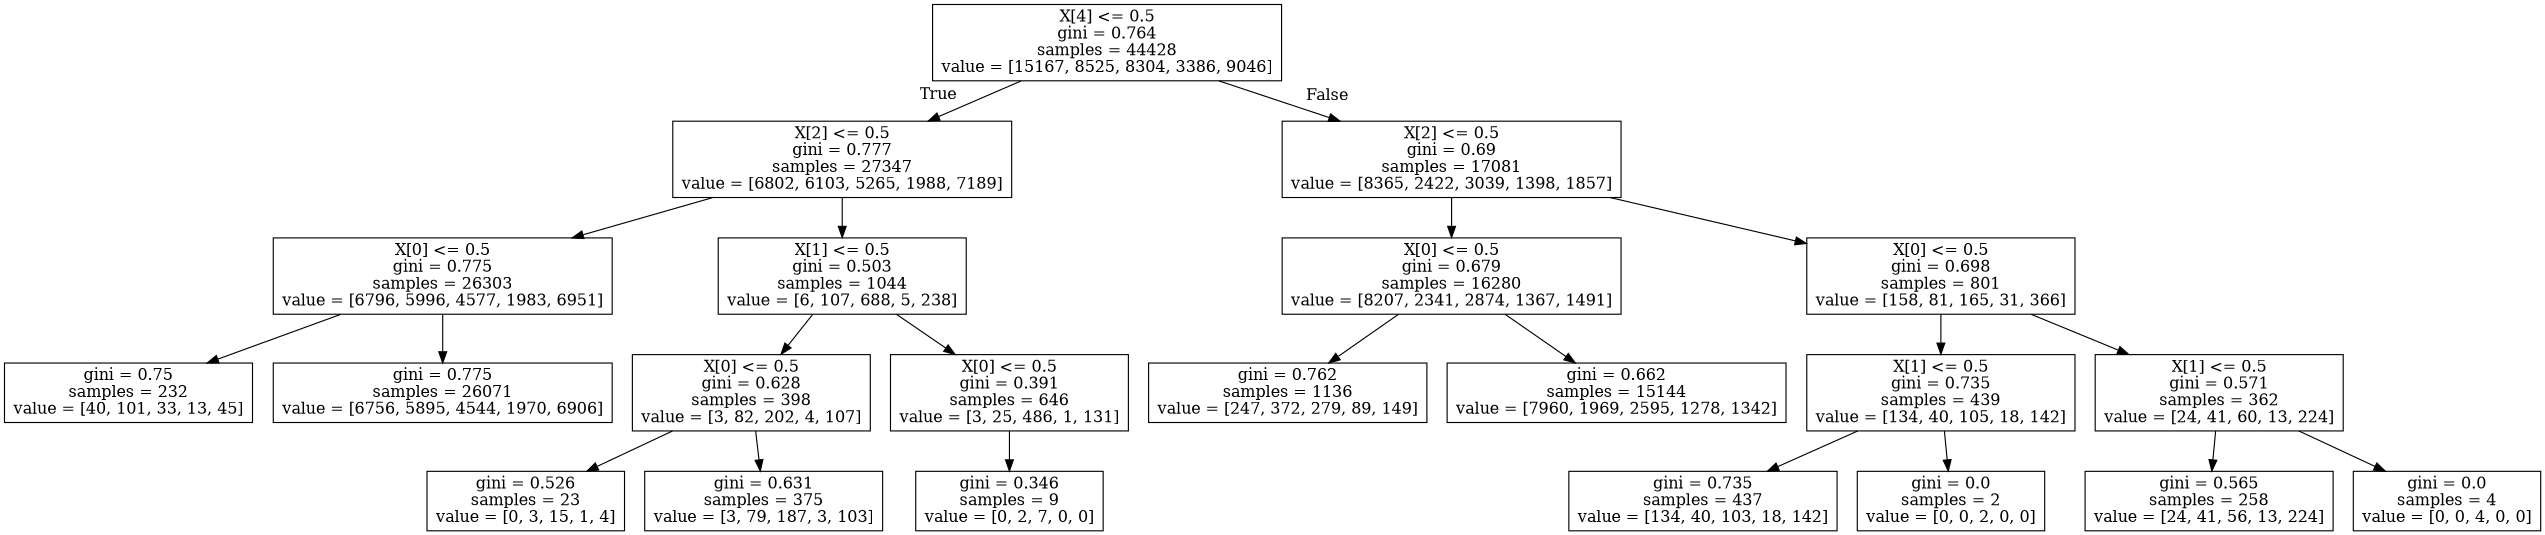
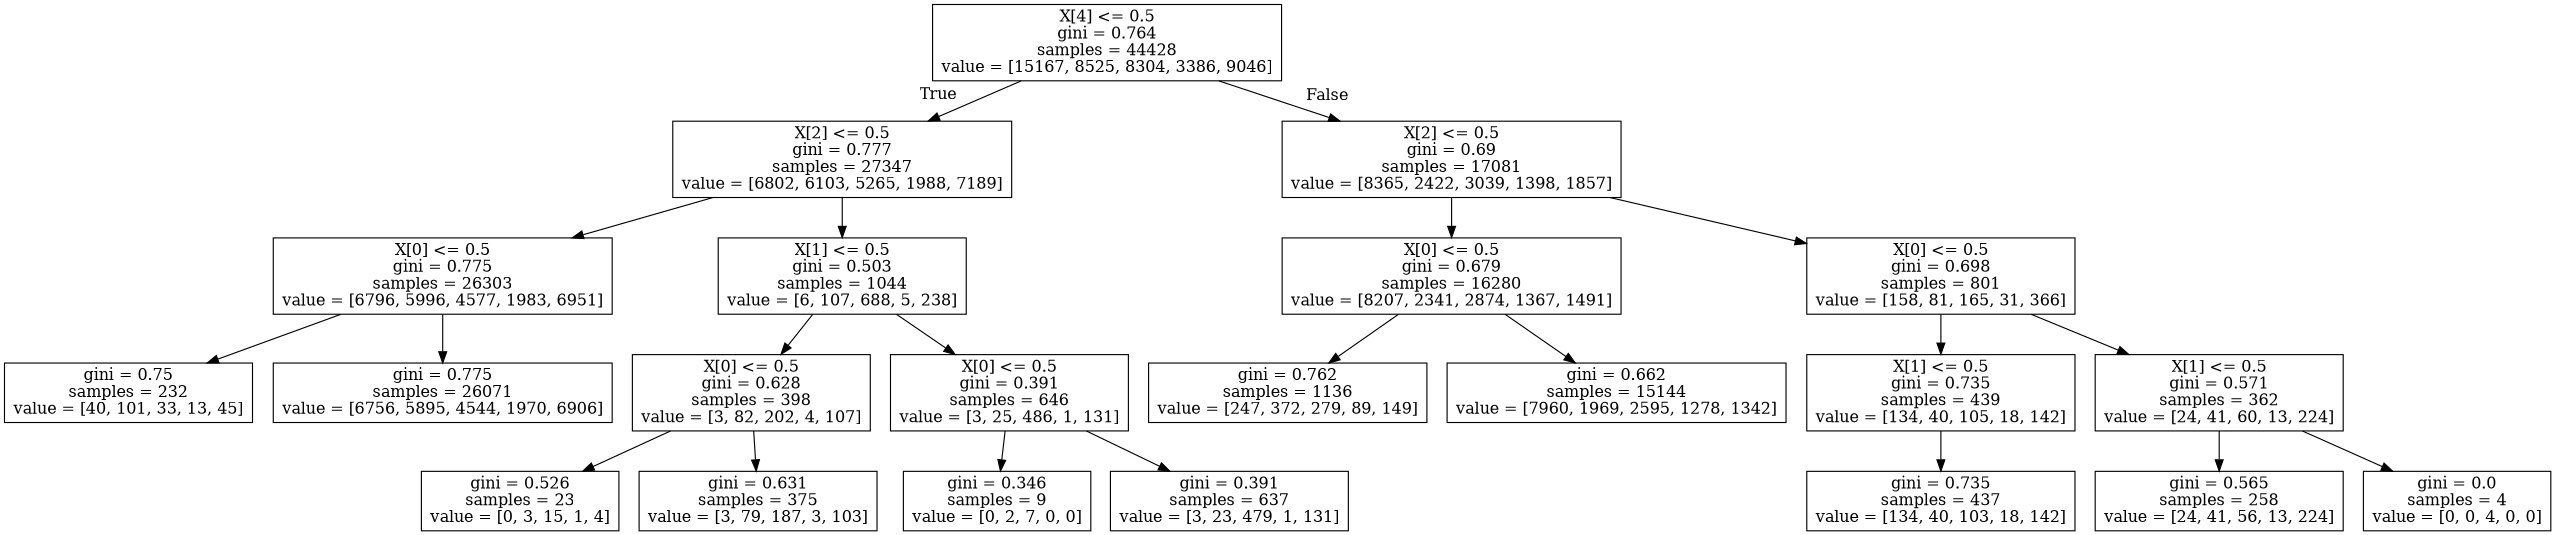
none -> (1229, 501)
(1951, 501) -> none
